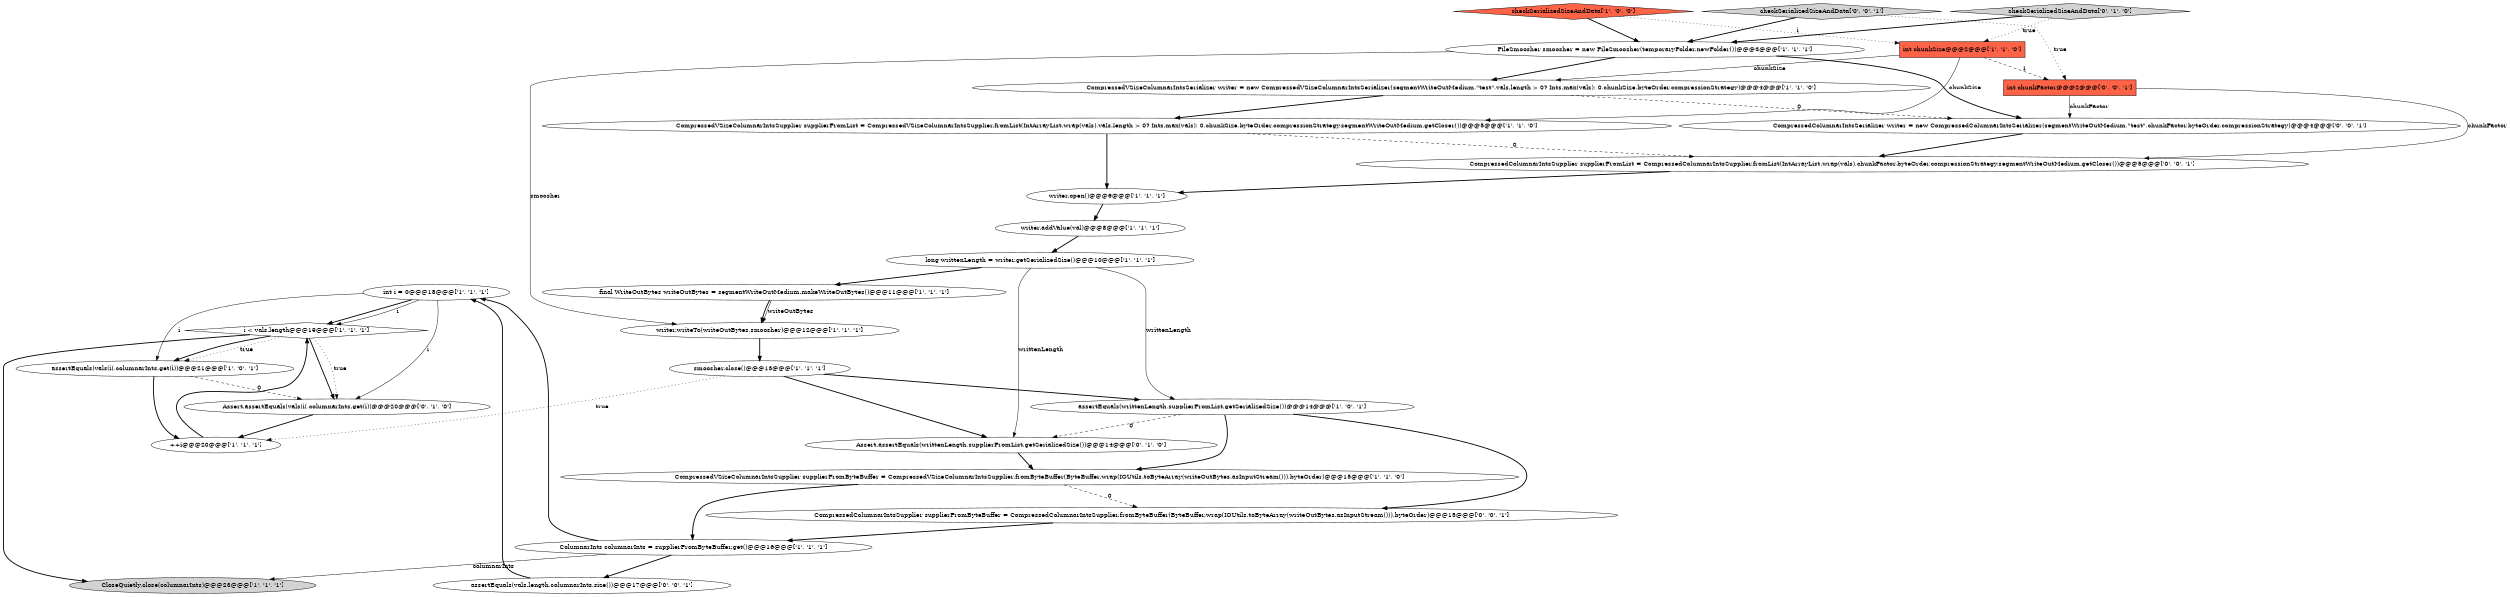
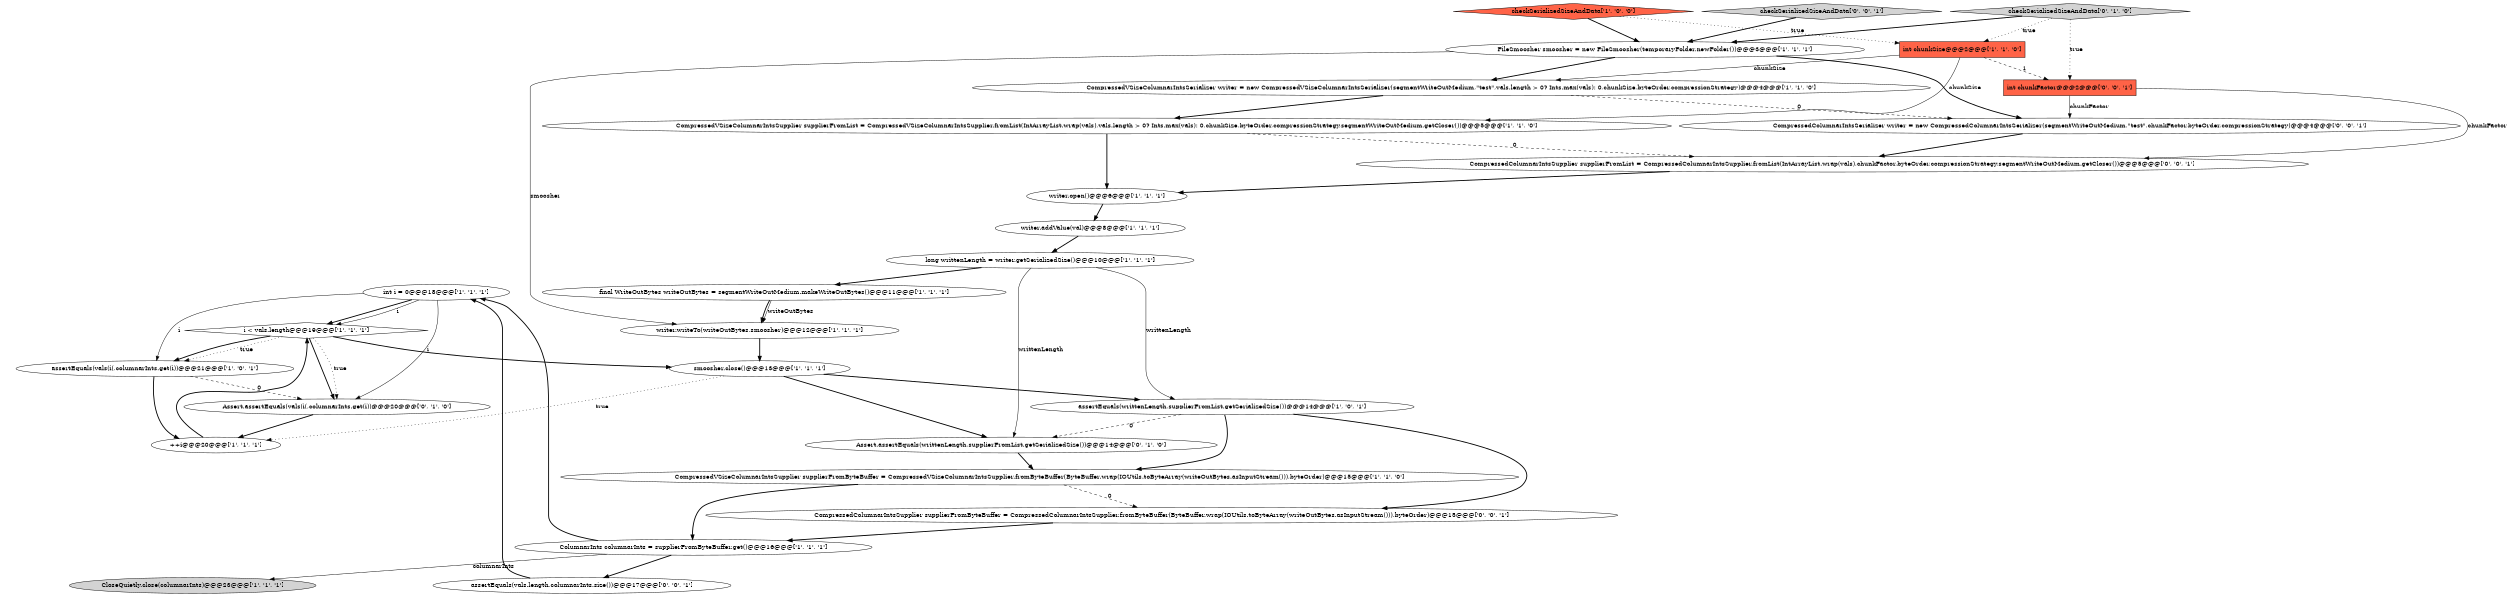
(1986, 23) -> (2070, 47)
(1798, 31) -> (1798, 31)
(4, 377) -> (499, 359)
